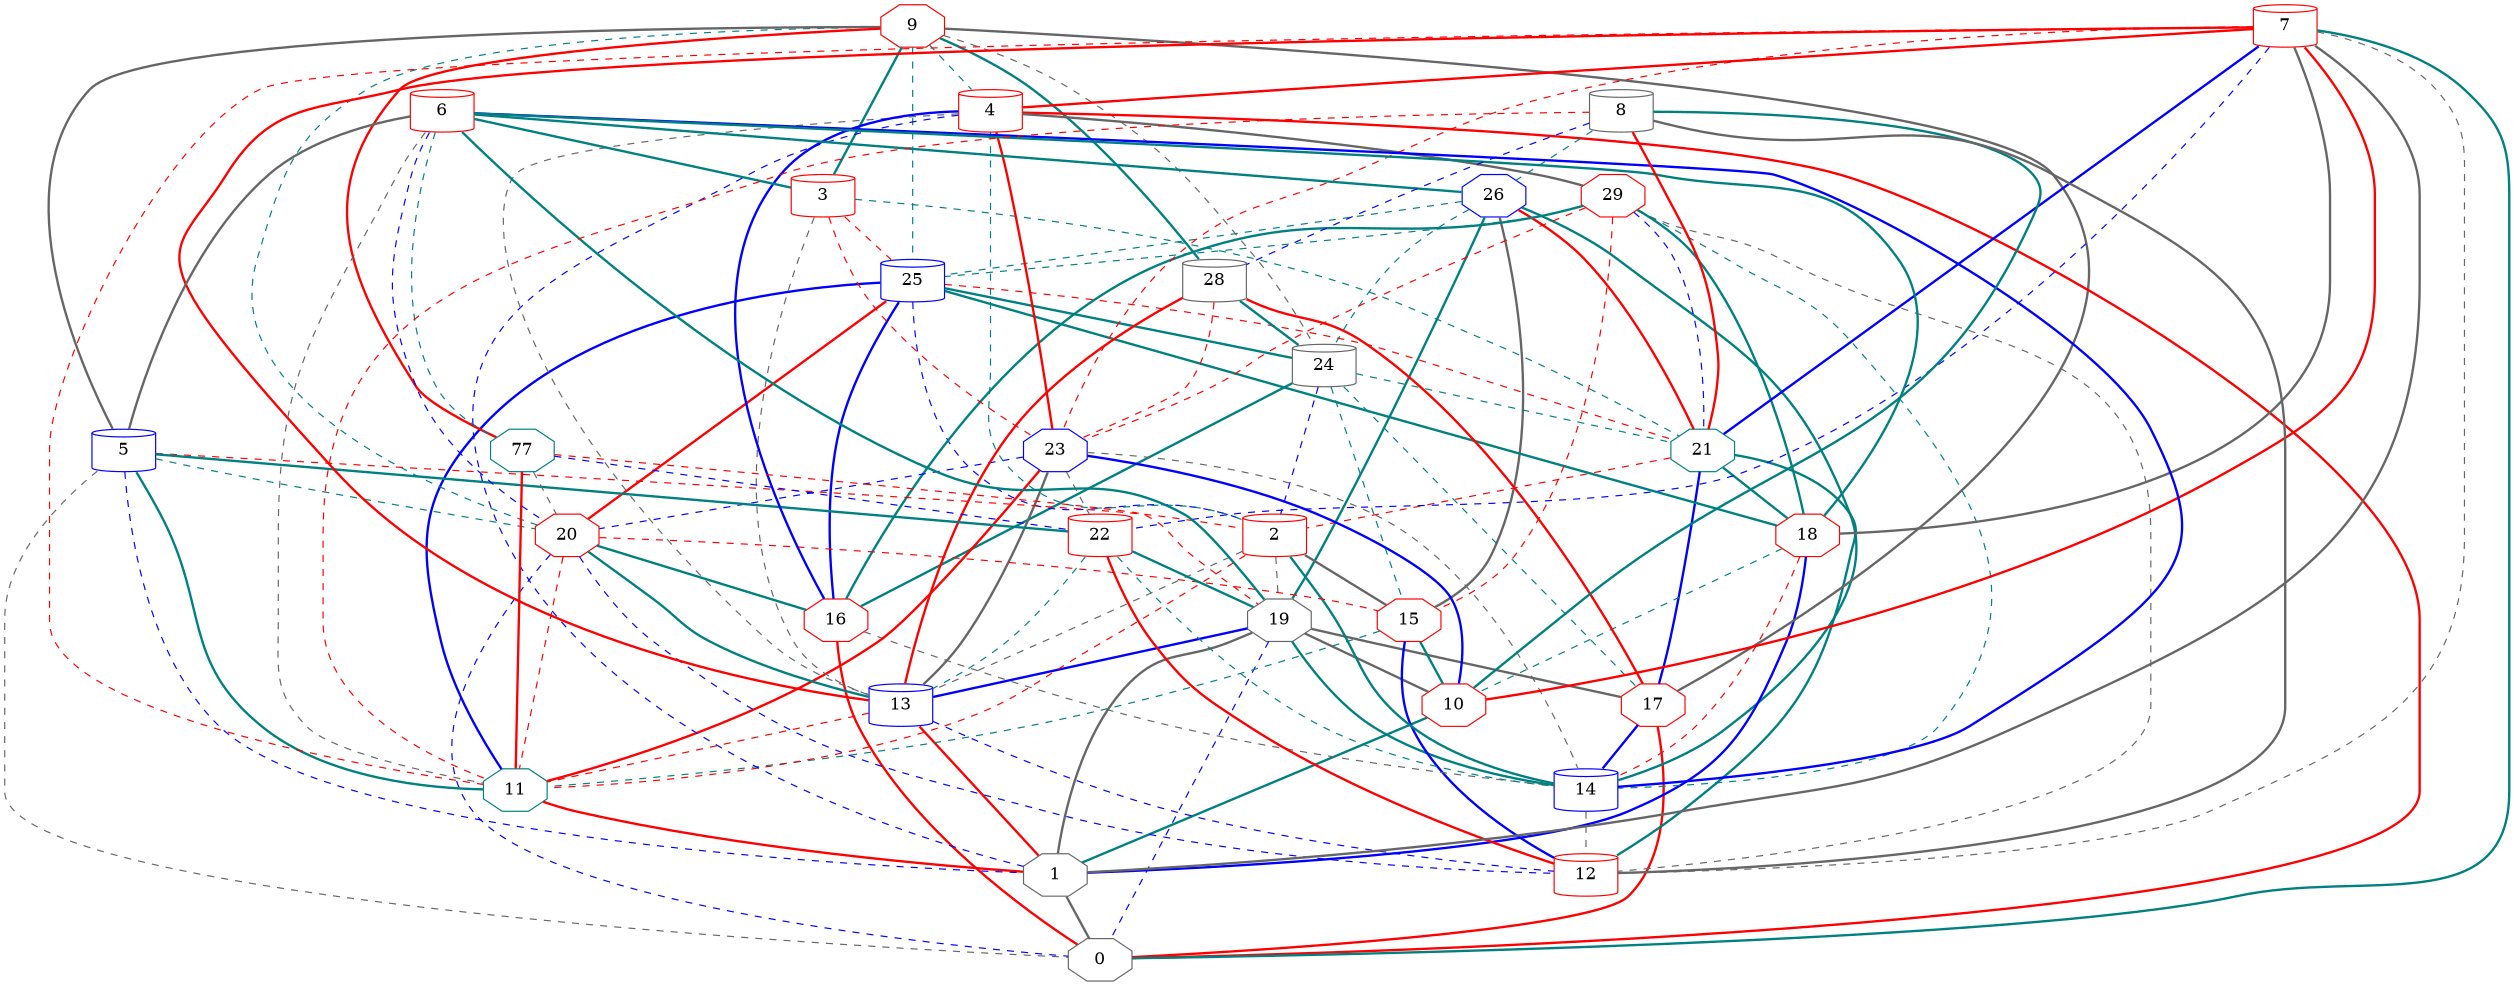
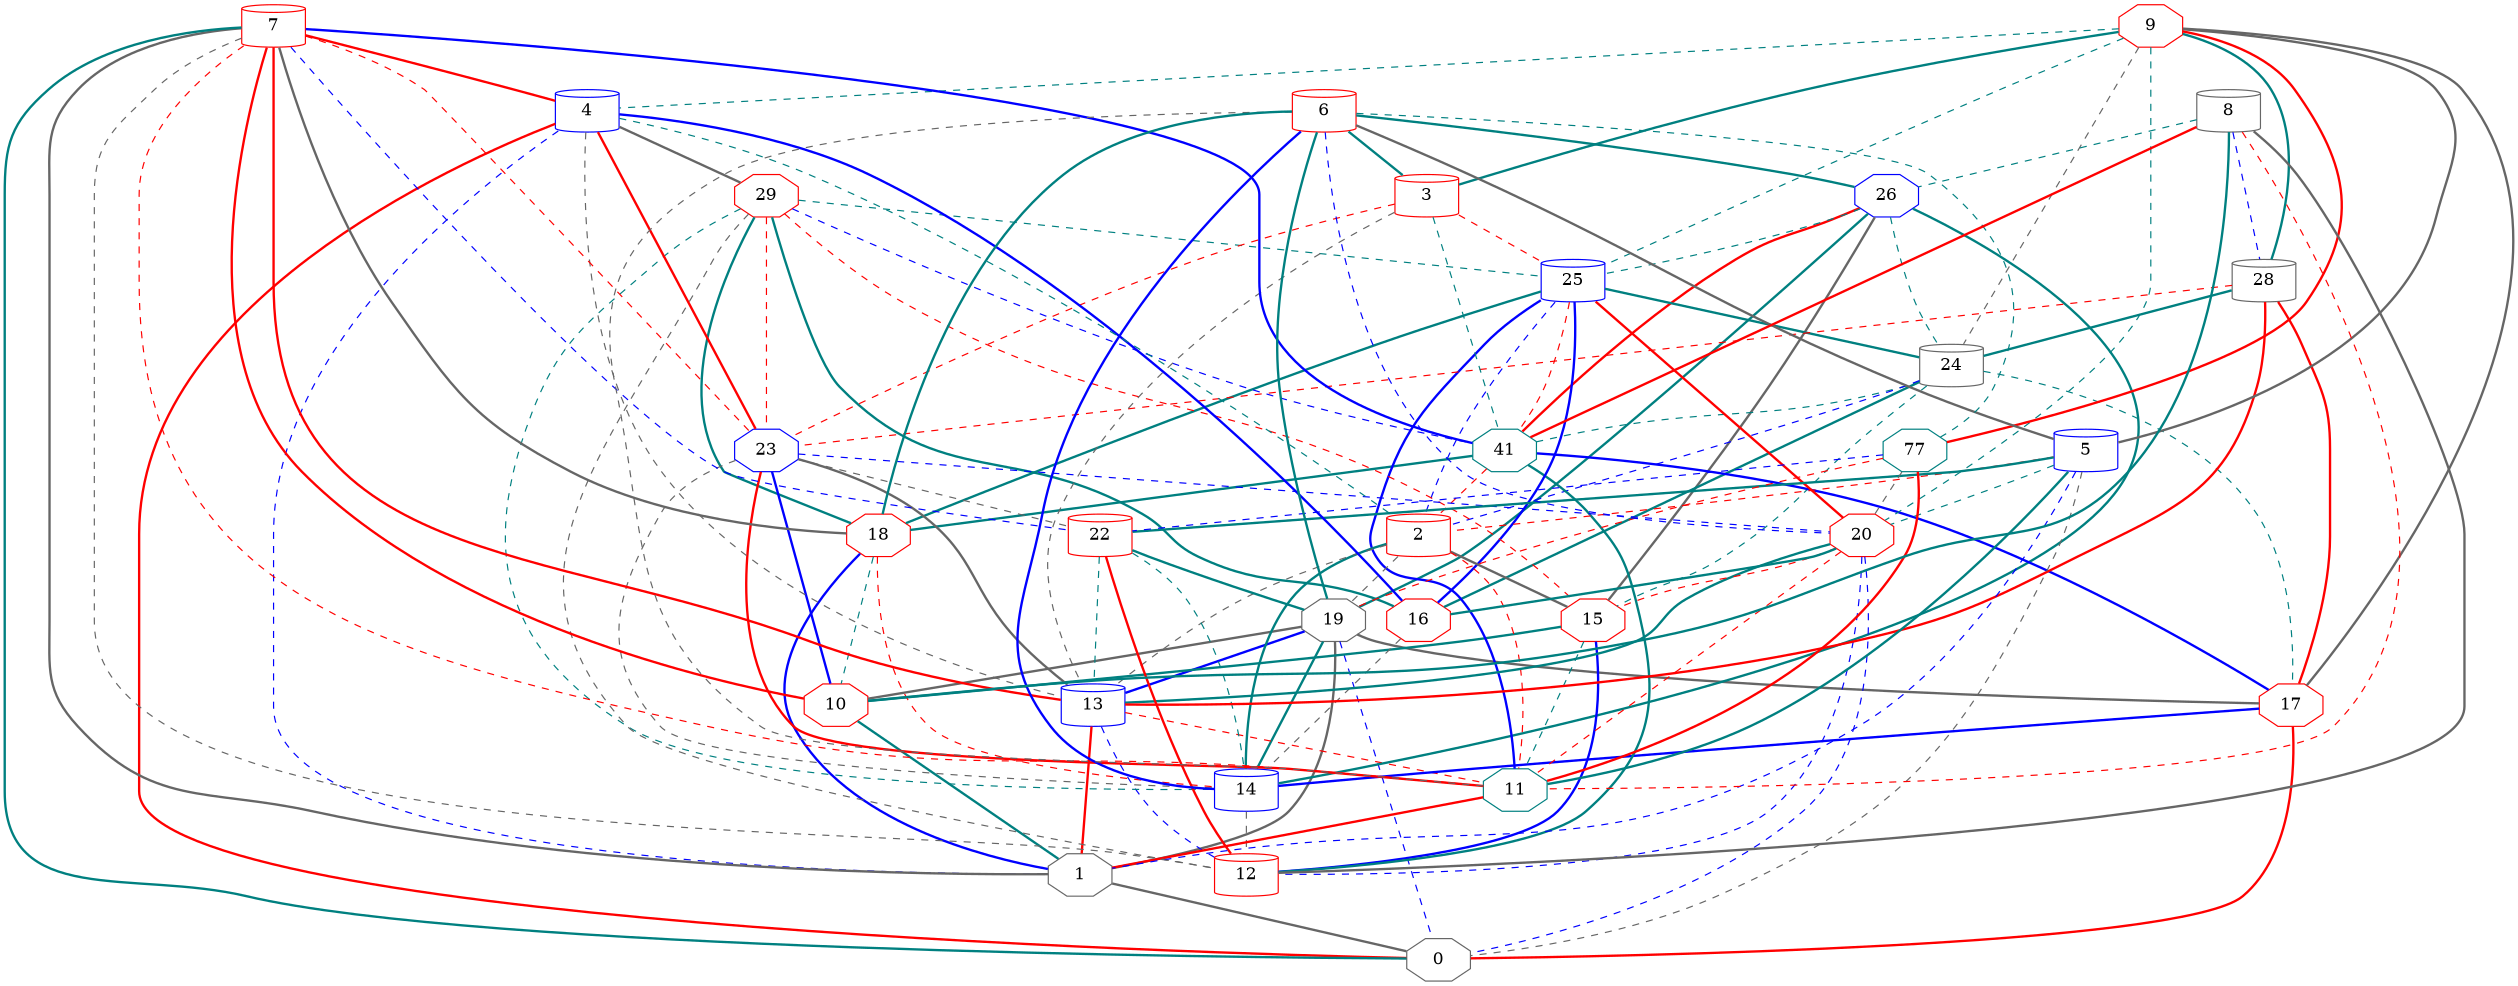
(990, 111) -> (587, 111)
(1703, 450) -> (1505, 450)
(924, 817) -> none
